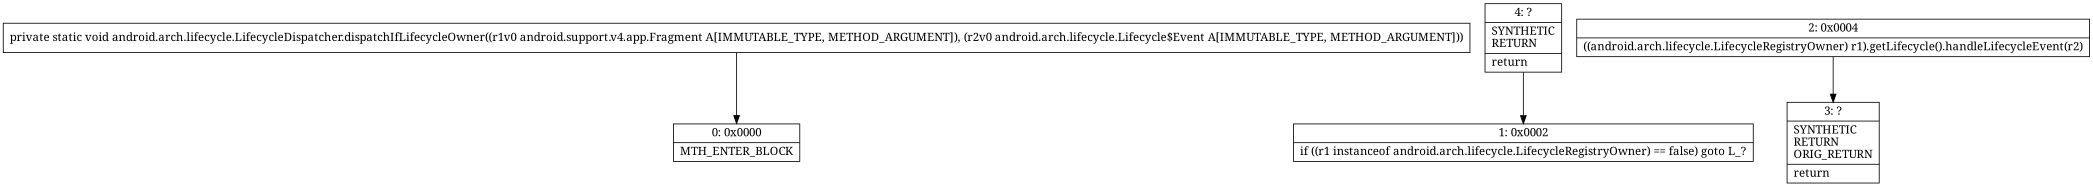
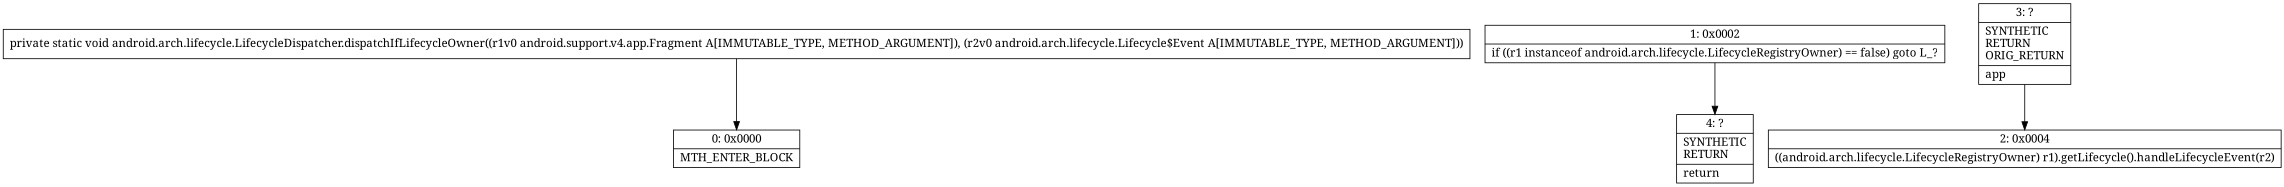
(1833, 75) -> (2025, 103)
(1523, 94) -> (1715, 84)
(1812, 173) -> (1995, 75)
